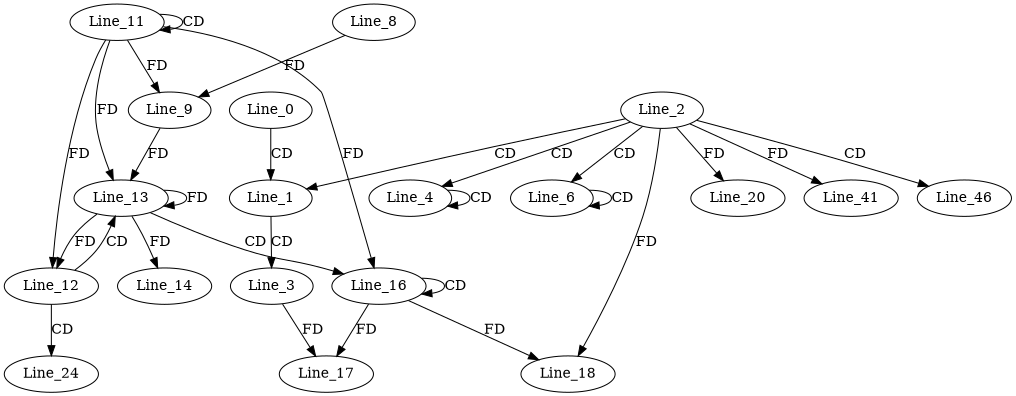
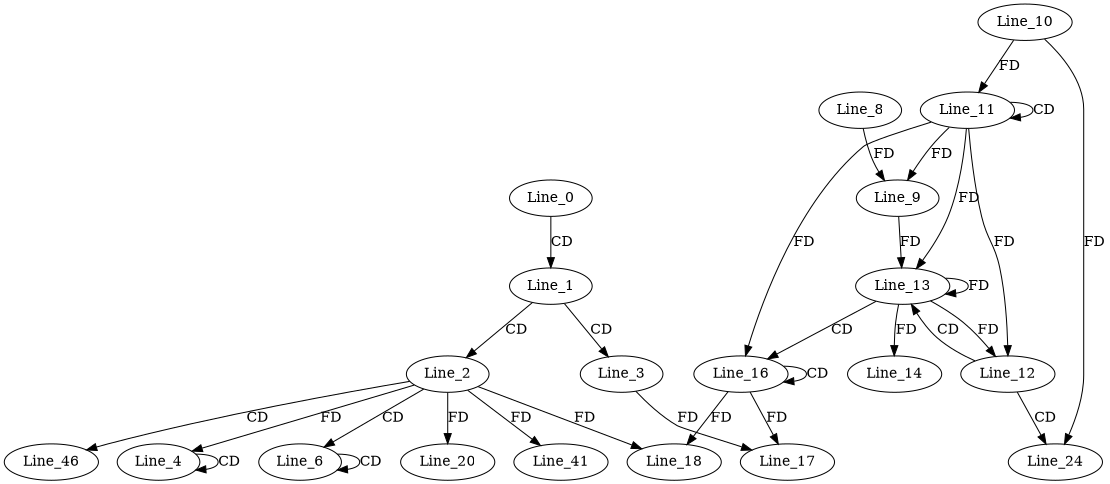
none -> (1025, 22)
(471, 152) -> (503, 327)
(562, 154) -> (331, 418)
